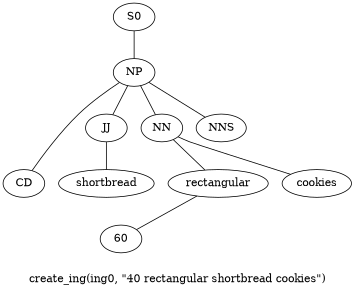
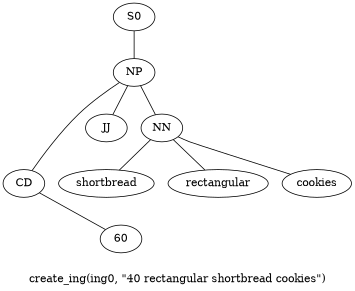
(221, 128) -> none
(106, 156) -> (135, 155)
(167, 213) -> (72, 211)
